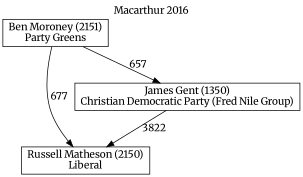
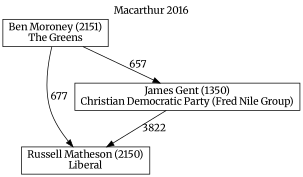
(56, 33) -> (56, 33)
